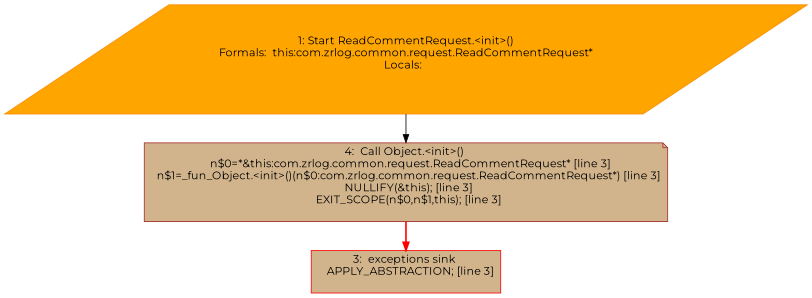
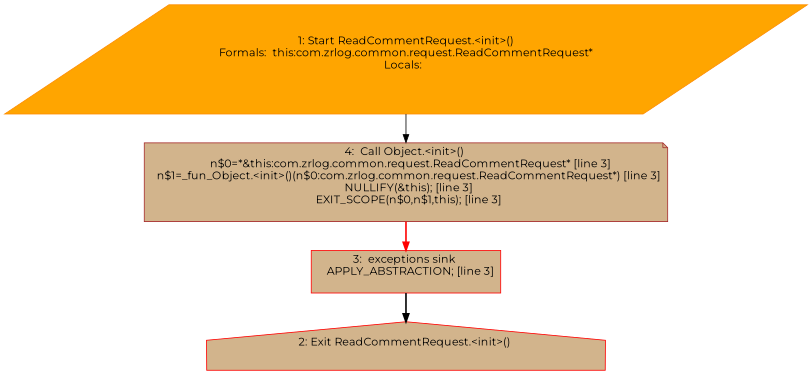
none -> (406, 349)
